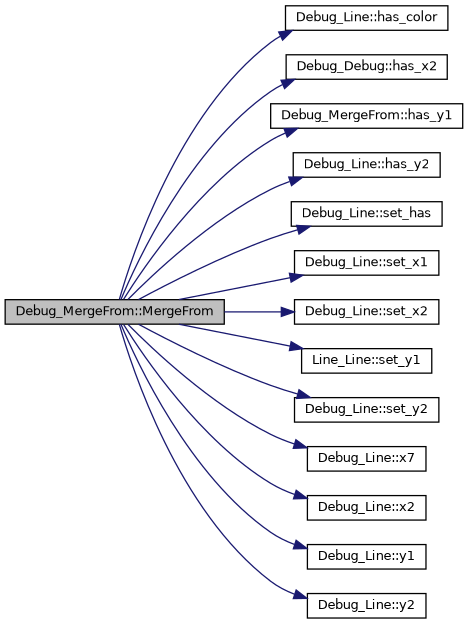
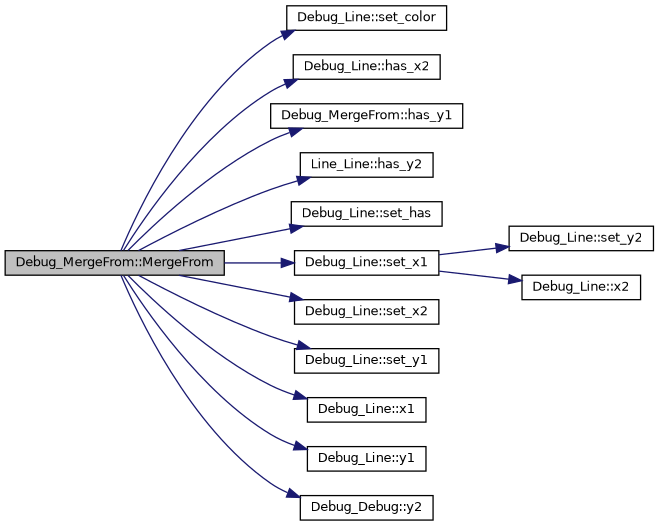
(367, 18) -> (367, 18)
(367, 67) -> (367, 67)
(367, 165) -> (367, 165)
(367, 361) -> (367, 361)
(216, 363) -> (468, 251)
(198, 422) -> (474, 275)
(367, 459) -> (367, 410)
(367, 606) -> (367, 508)
